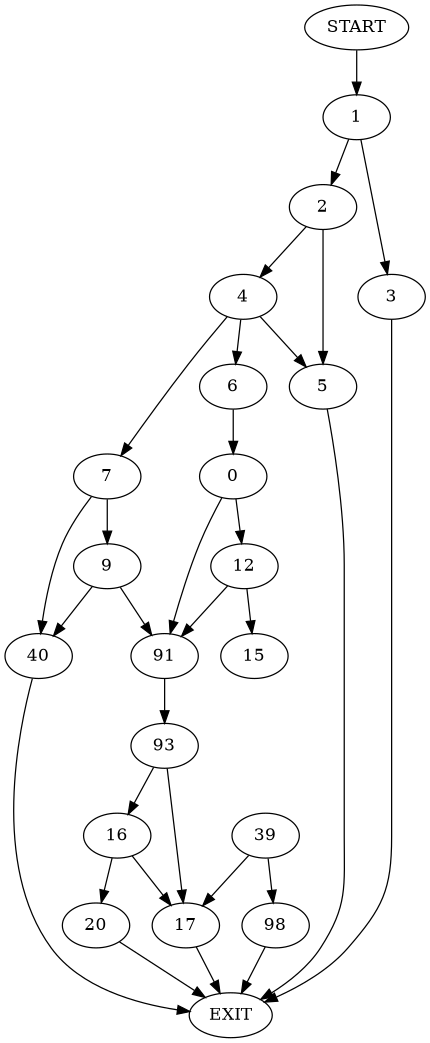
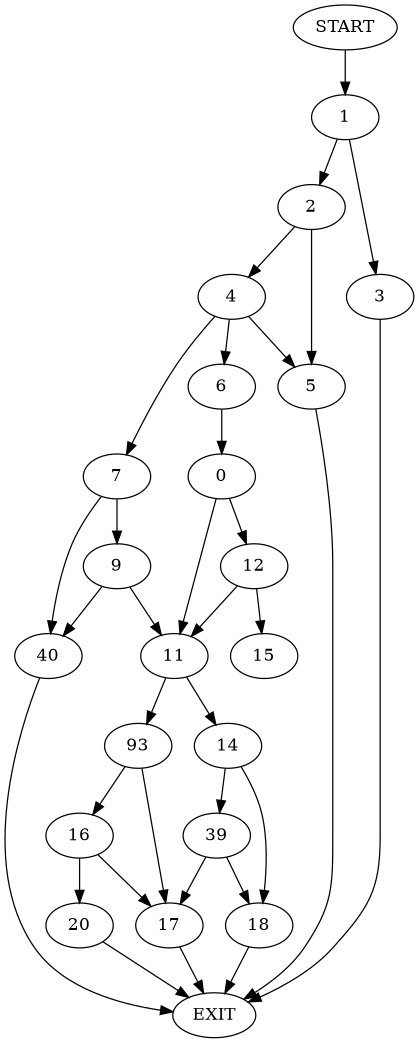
(165, 656) -> (174, 656)
none -> (228, 746)
(276, 925) -> (259, 925)
